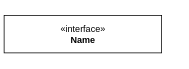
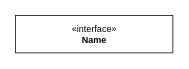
(83, 34) -> (94, 34)
